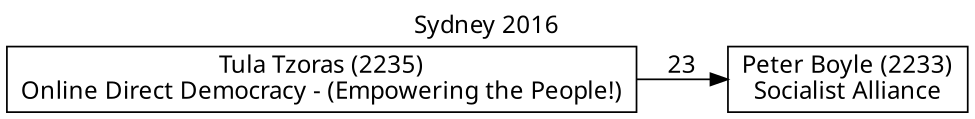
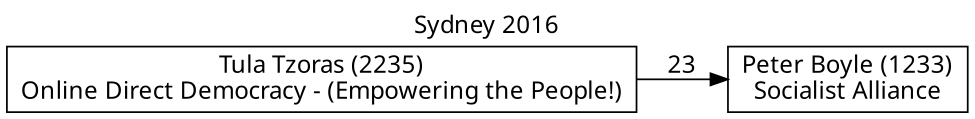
(848, 79) -> (848, 79)
